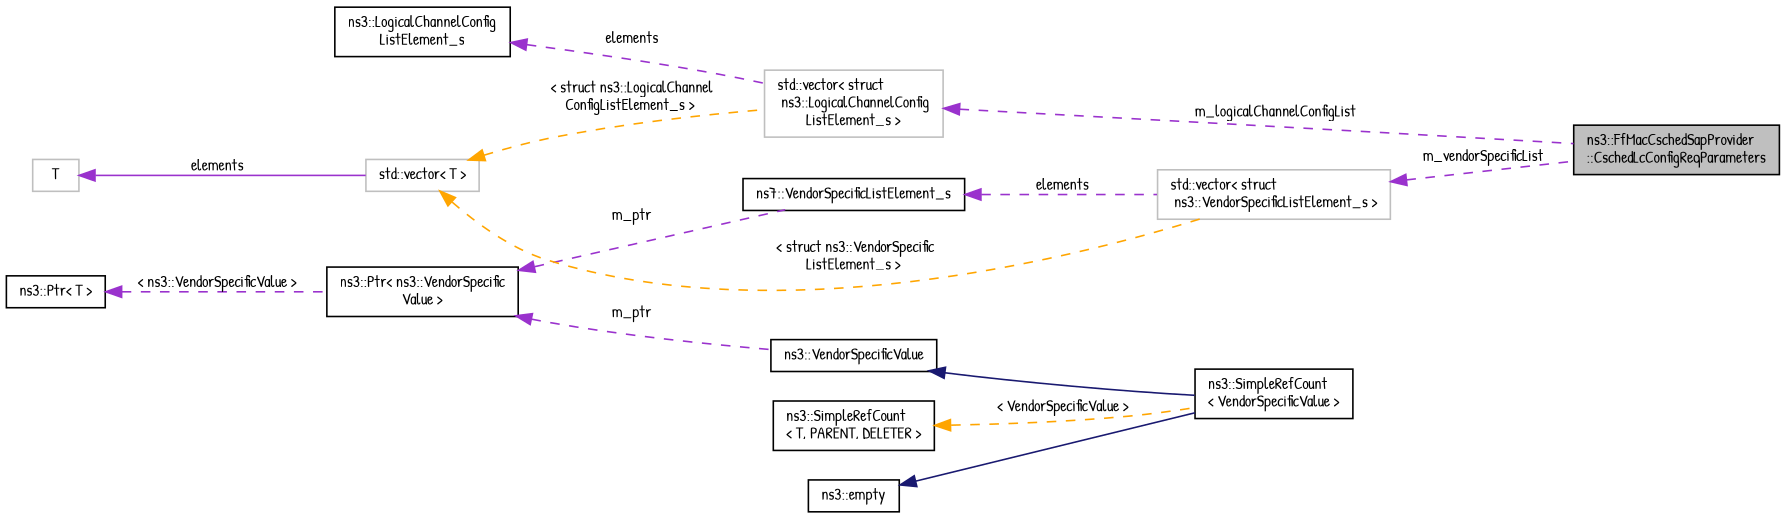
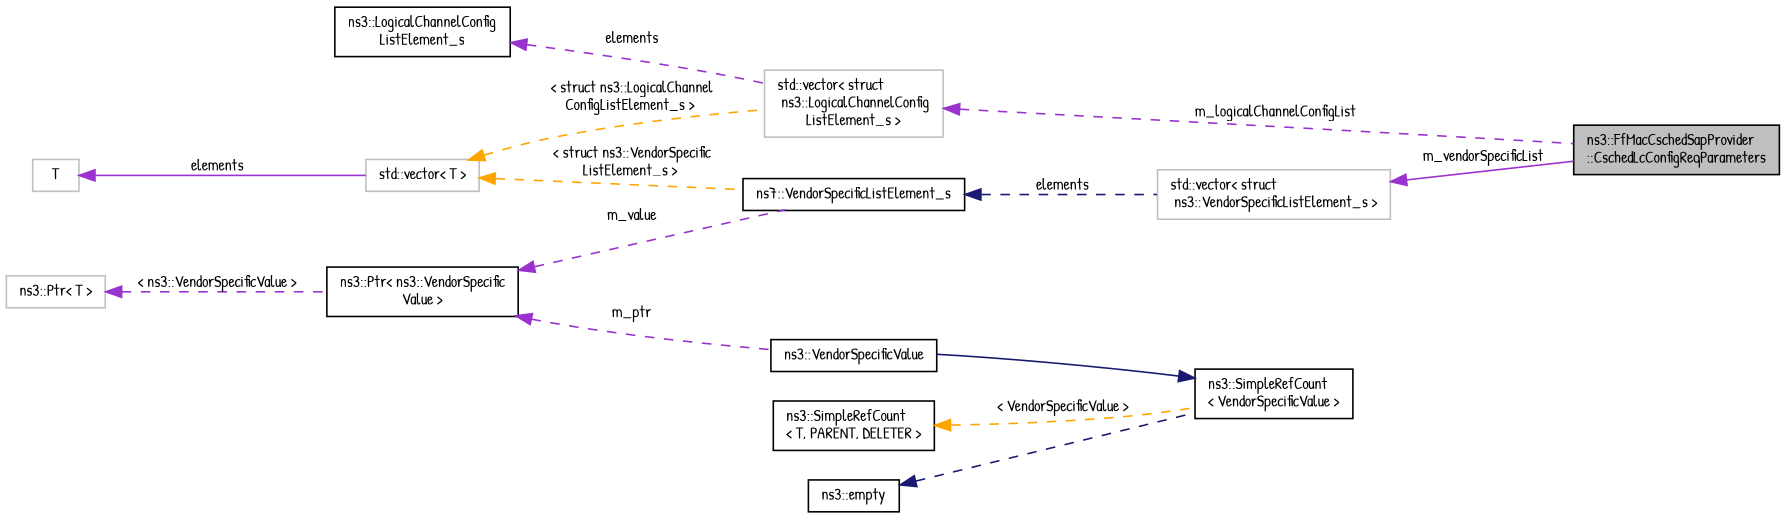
(1490, 171) -> (1490, 171)
(1069, 195) -> (1069, 195)
(631, 216) -> (631, 216)
(821, 289) -> (619, 184)
(56, 292) -> (56, 292)
(1070, 386) -> (1058, 363)
(1055, 447) -> (1055, 447)
